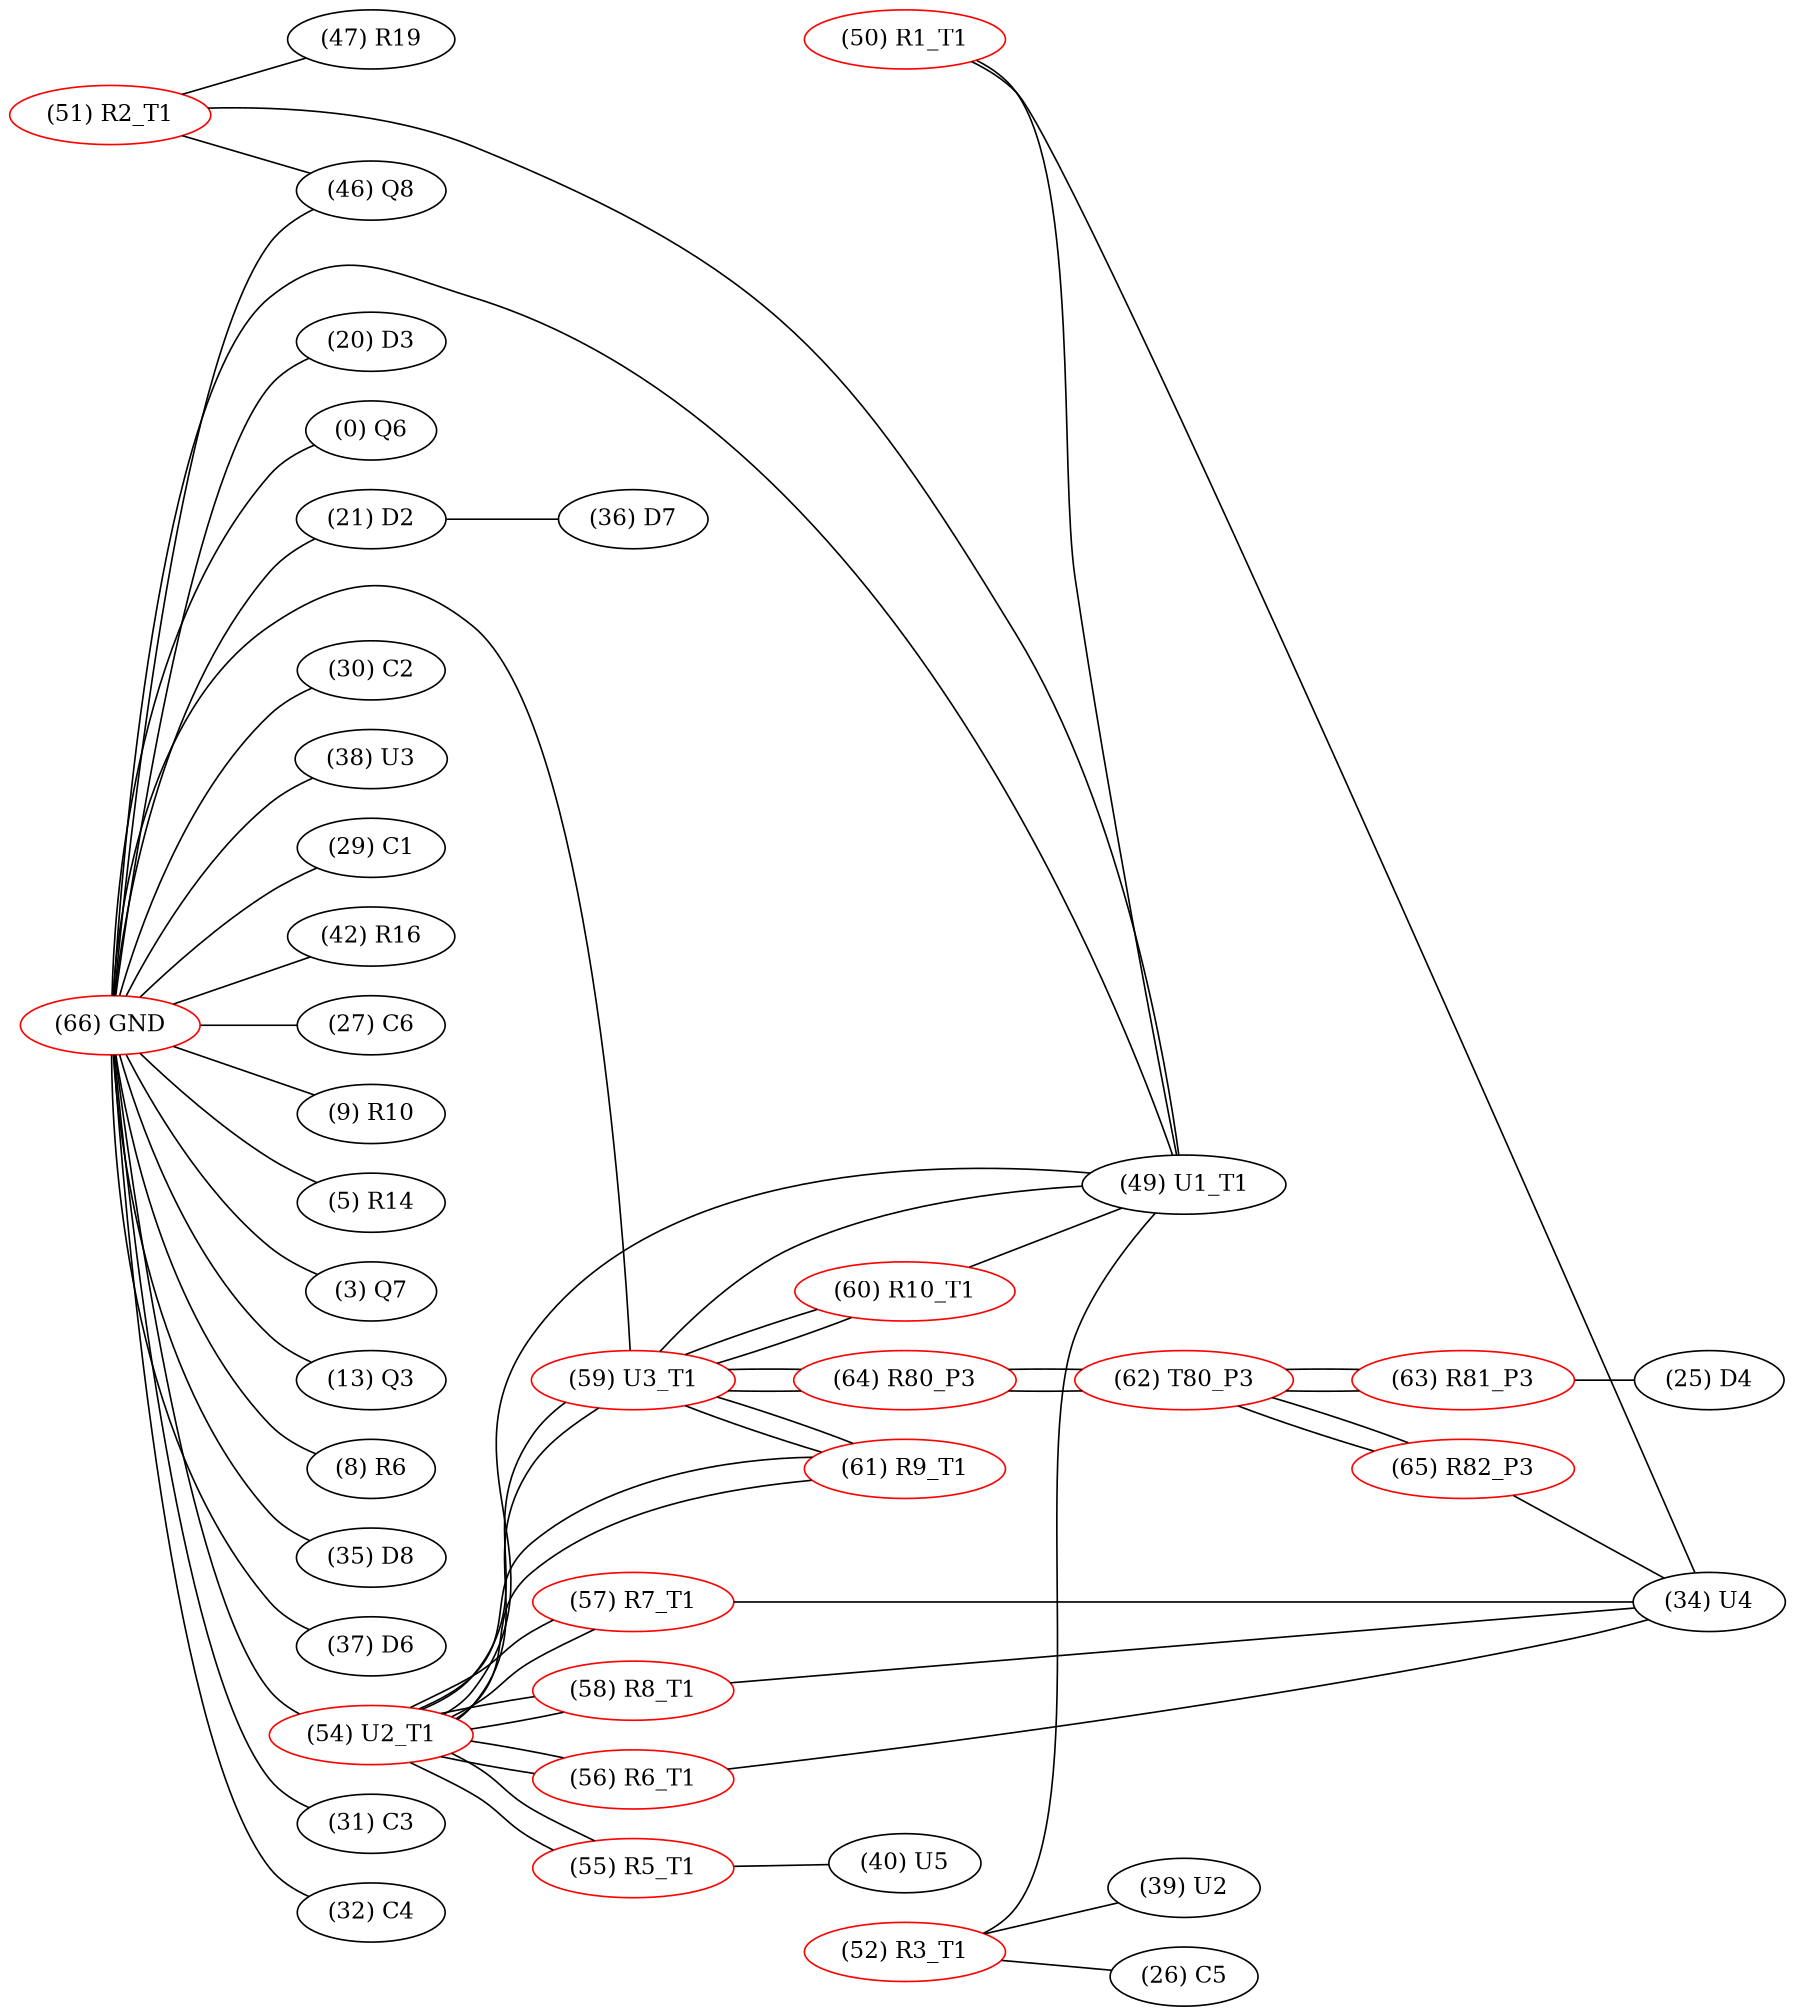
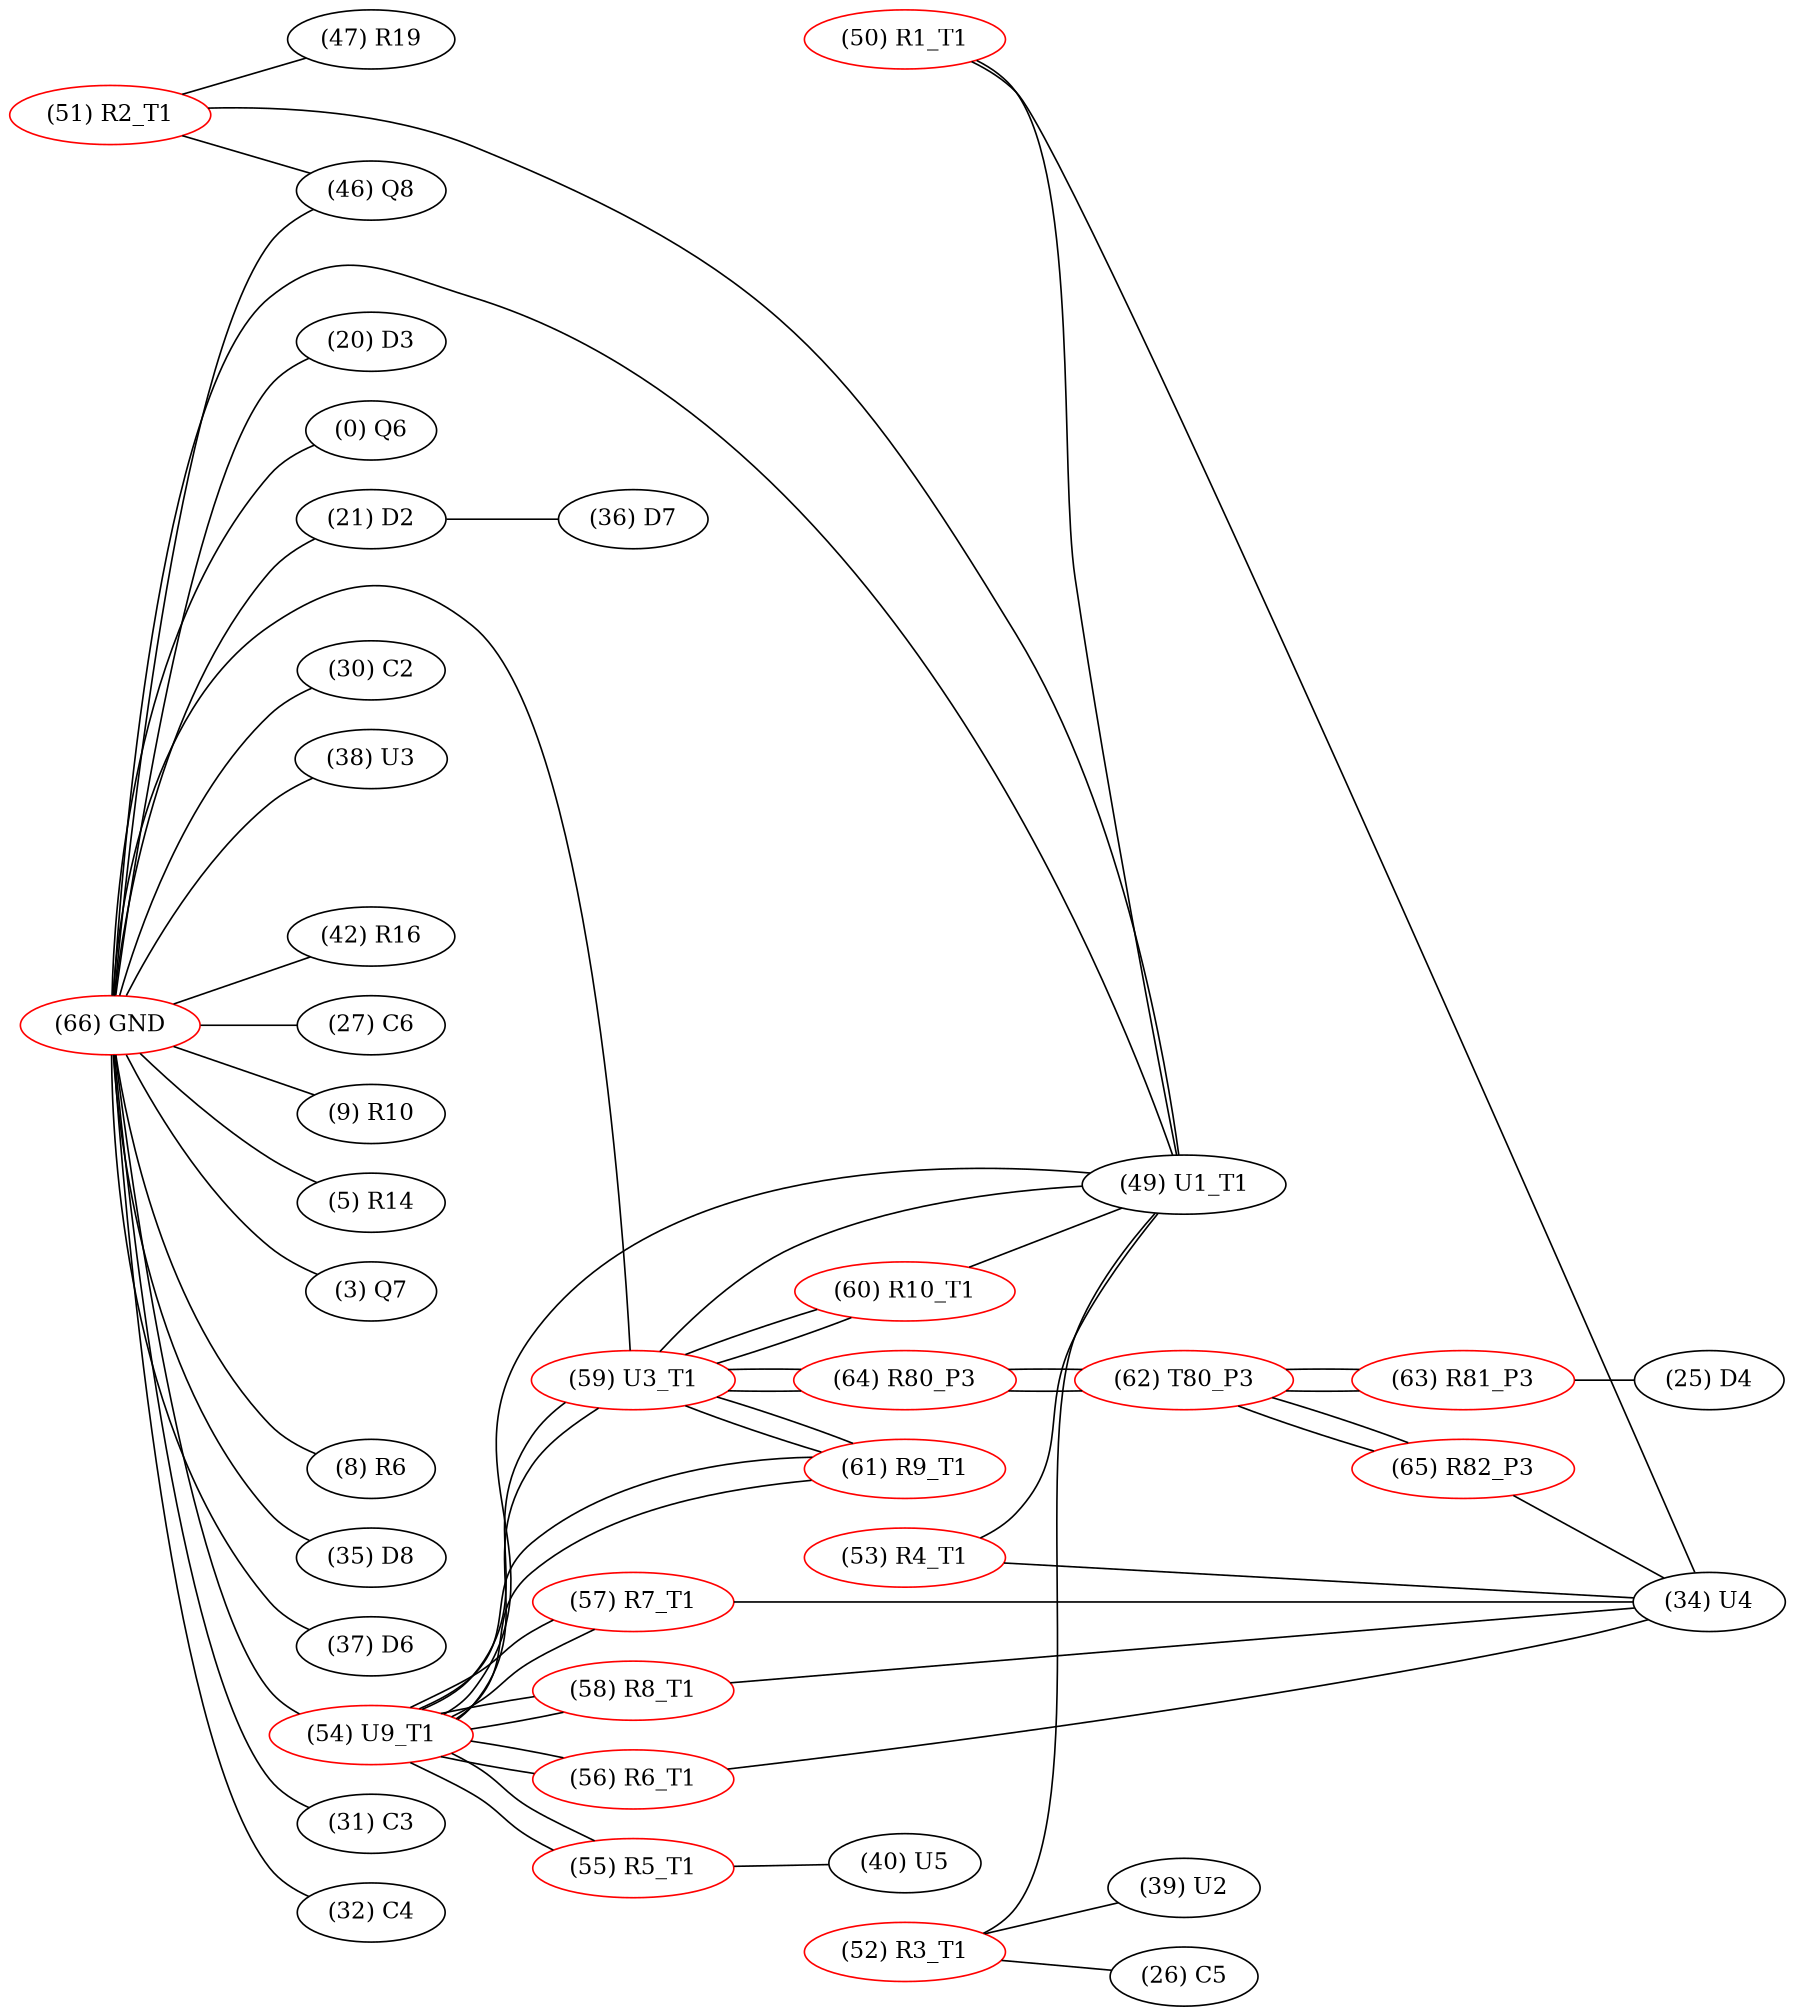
(371, 848) -> none
(371, 1380) -> none
none -> (905, 1558)
(371, 1735) -> (371, 1735)
